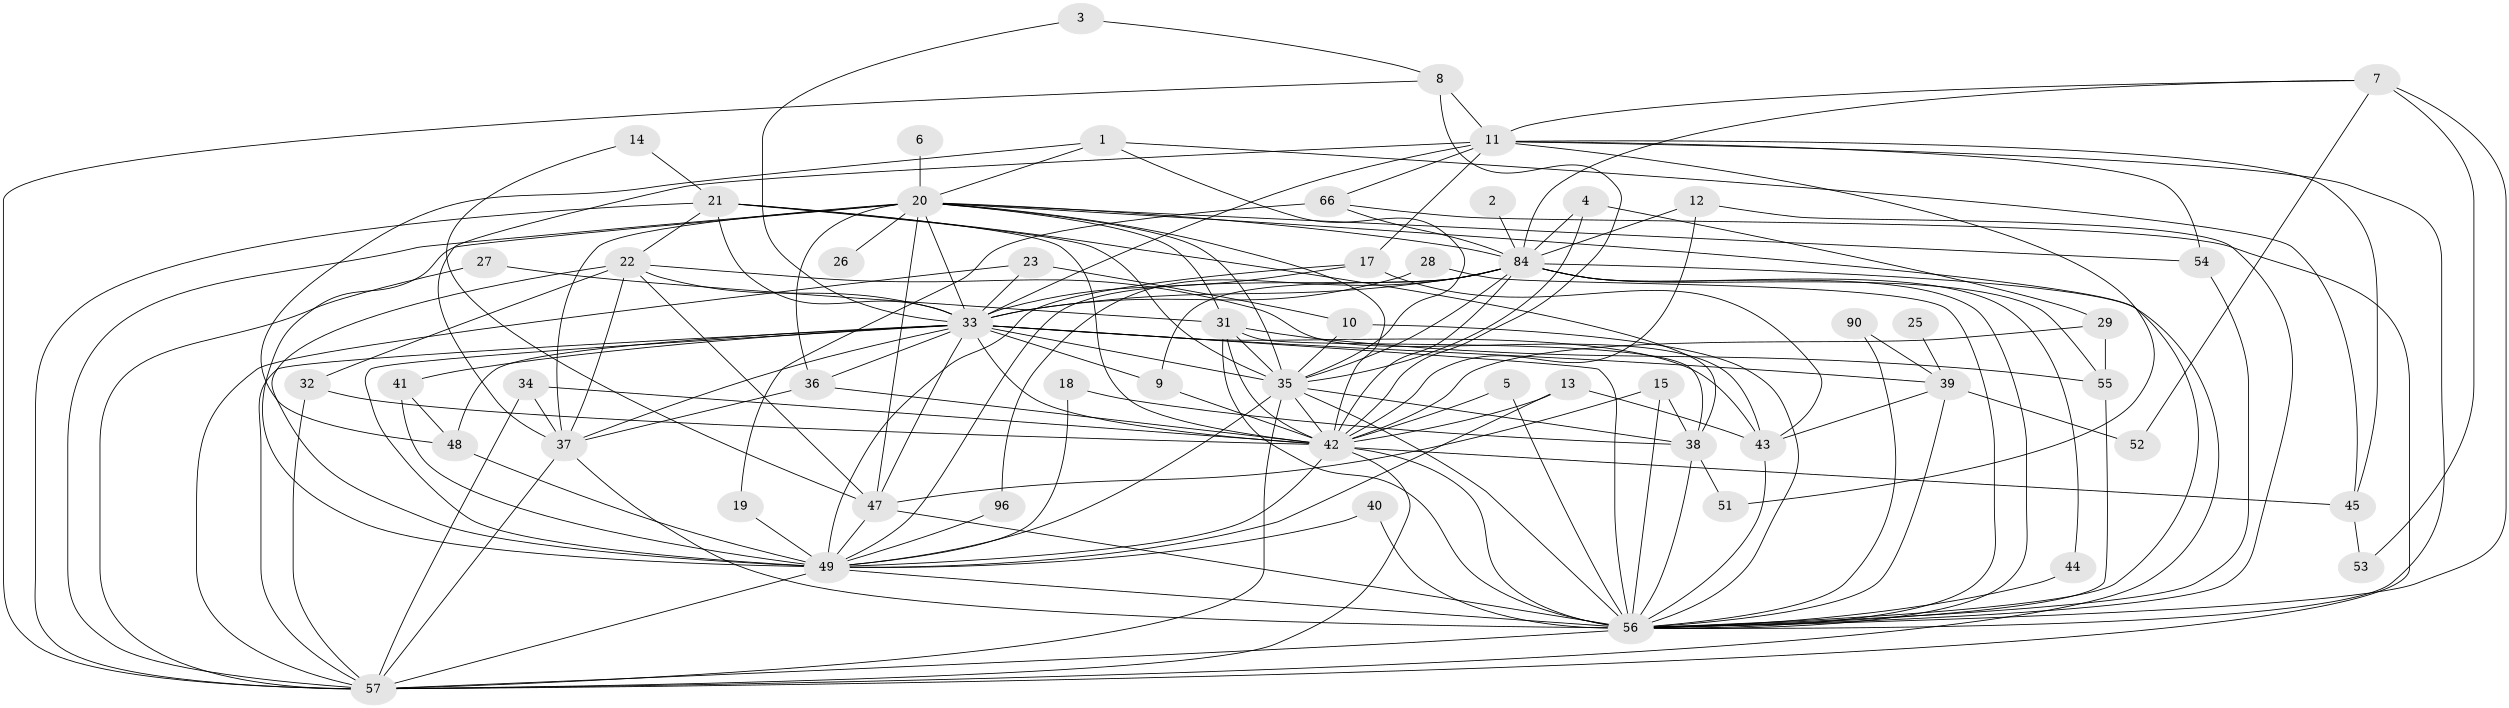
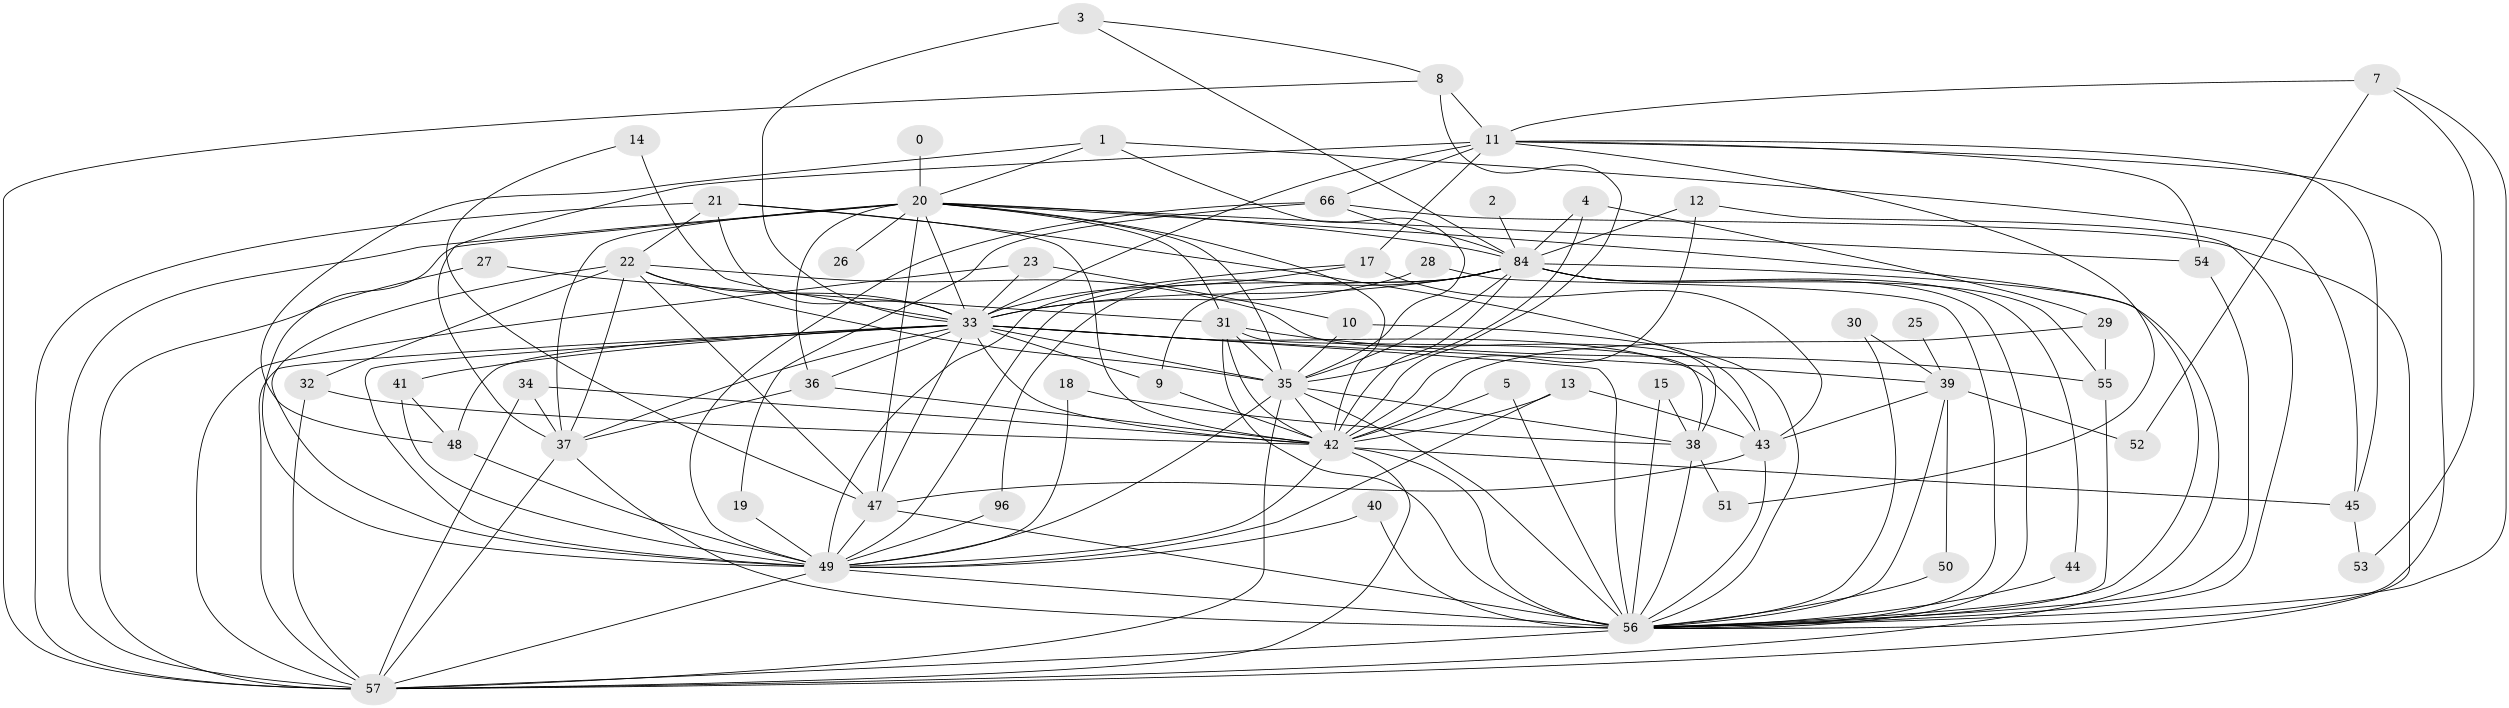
(1914, 102) -> (1301, 141)
(920, 141) -> (920, 141)
(677, 171) -> (744, 283)
(1095, 249) -> (952, 341)
none -> (898, 273)
(1855, 324) -> (1855, 324)
(1273, 473) -> (1322, 488)
none -> (1946, 568)
